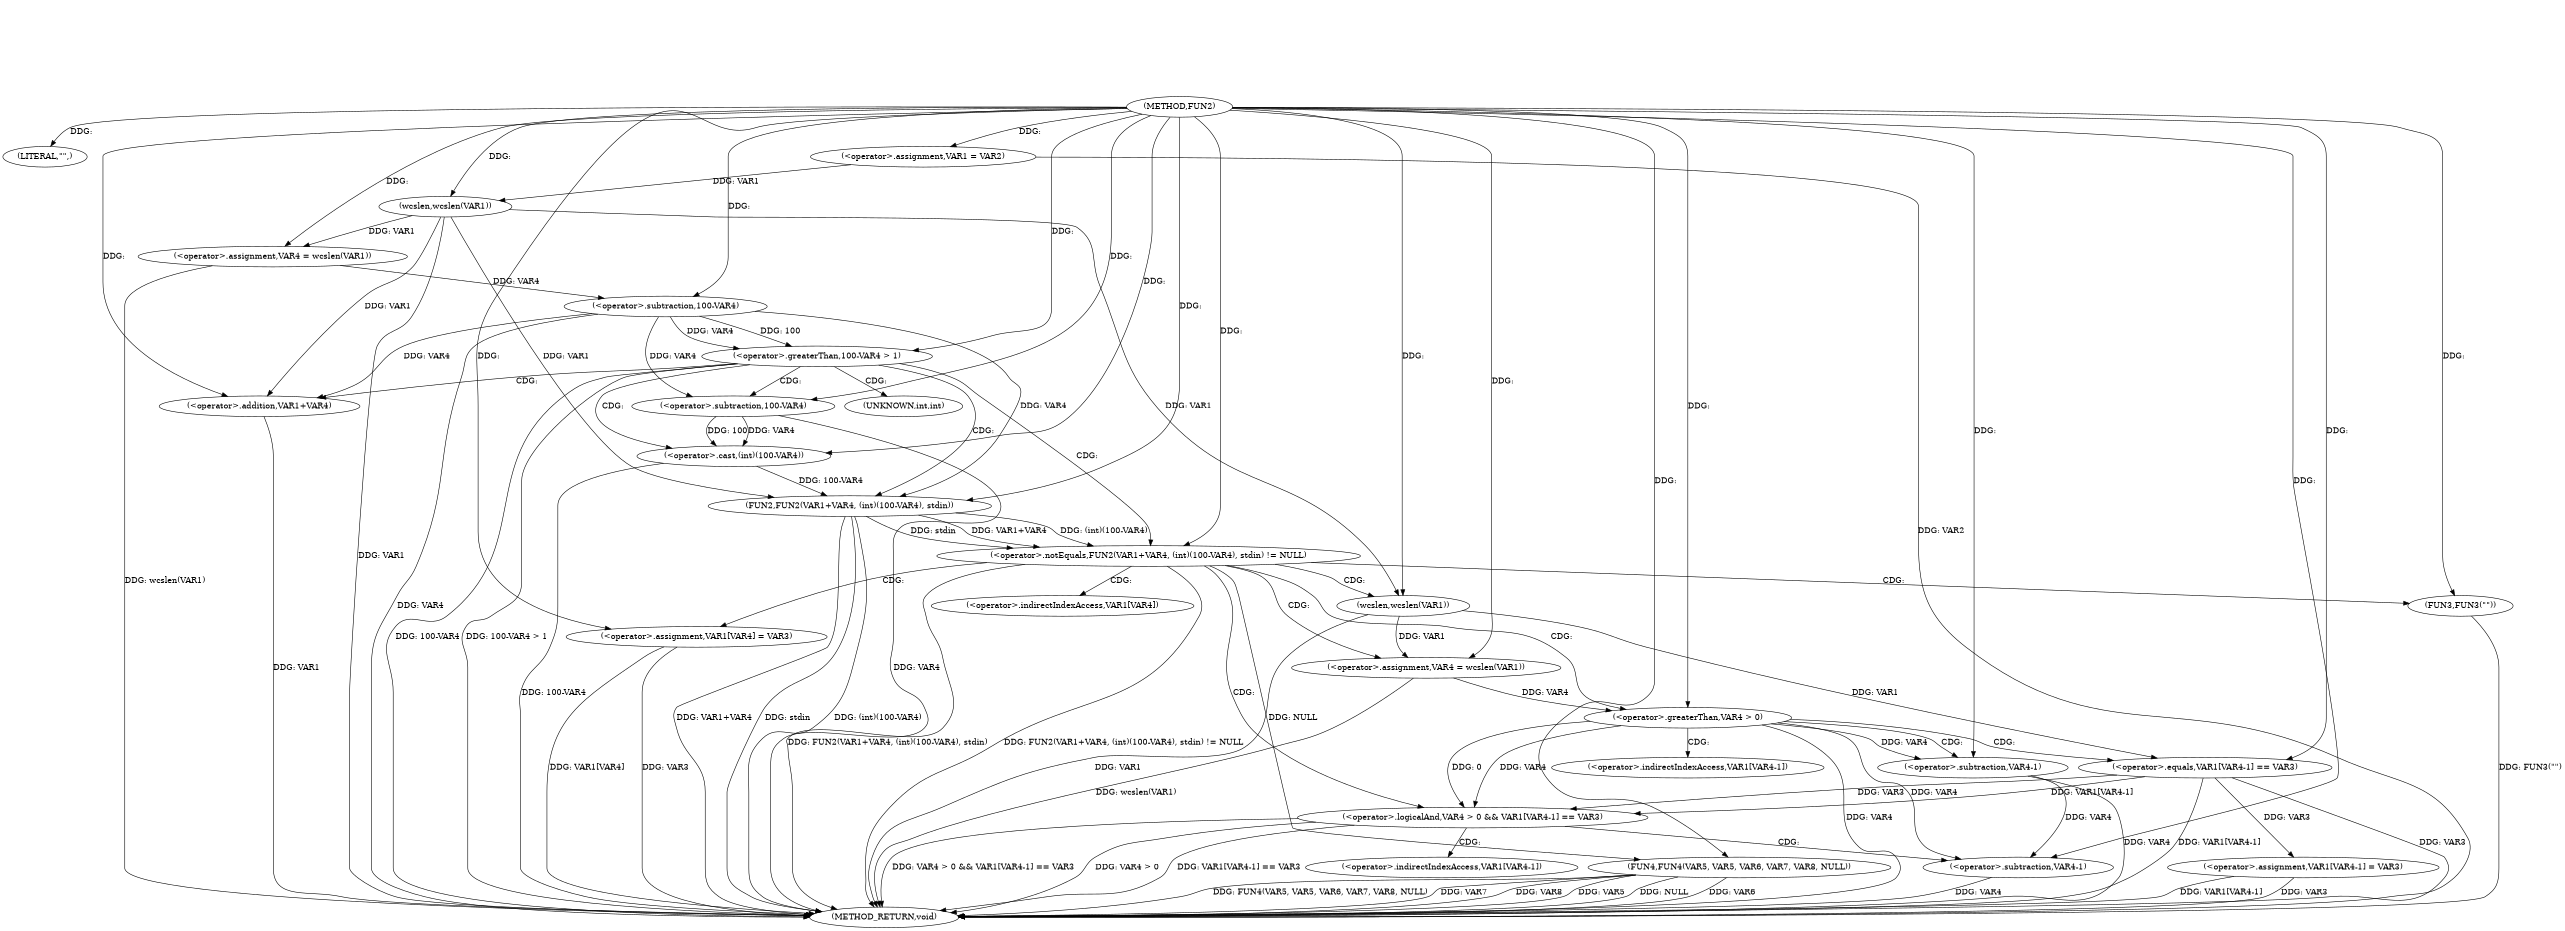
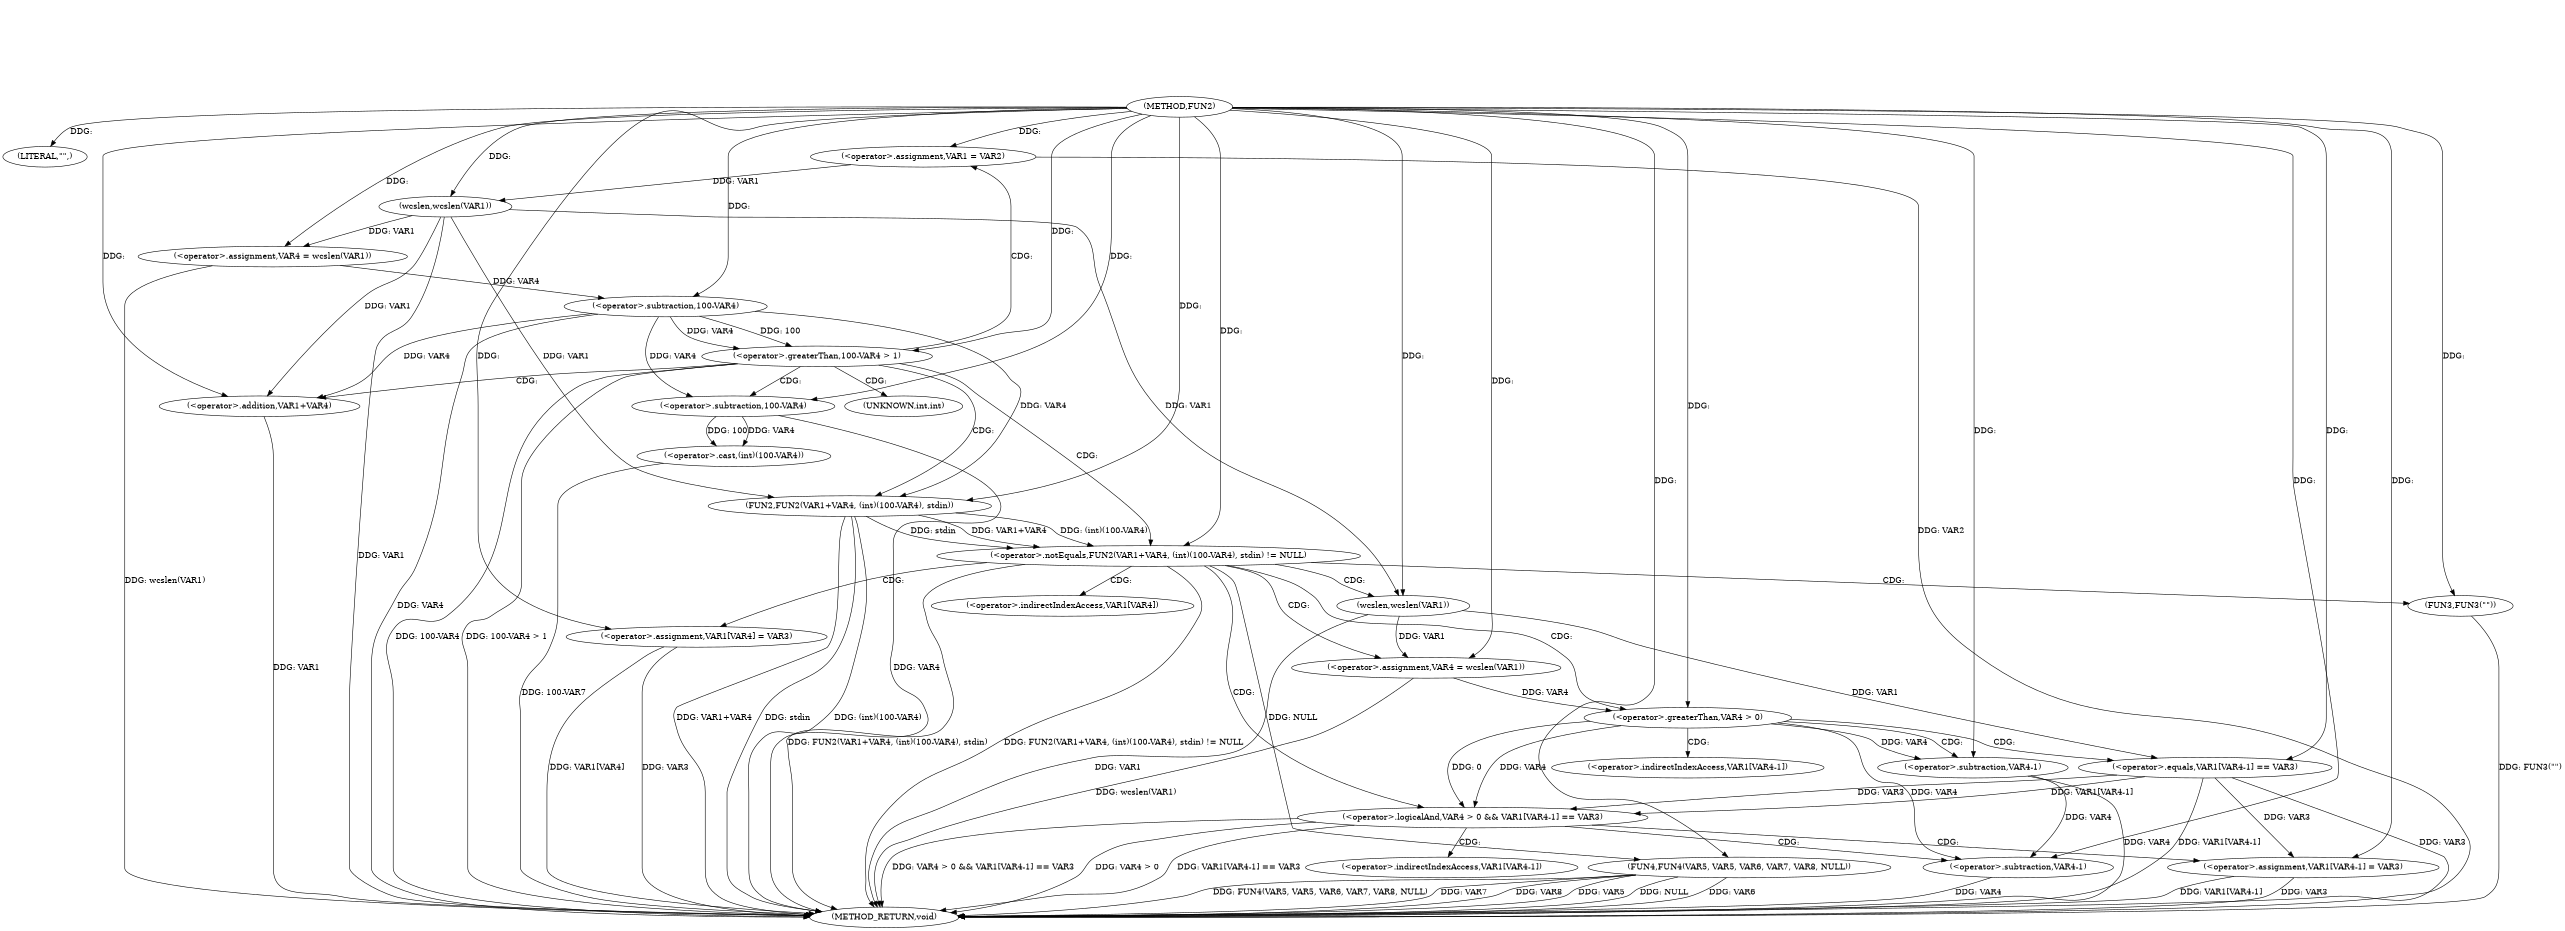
(1096, 385) -> (2319, 128)
(626, 386) -> (1011, 290)
(789, 480) -> none
(554, 693) -> (554, 693)
none -> (1893, 843)
(1696, 903) -> none
